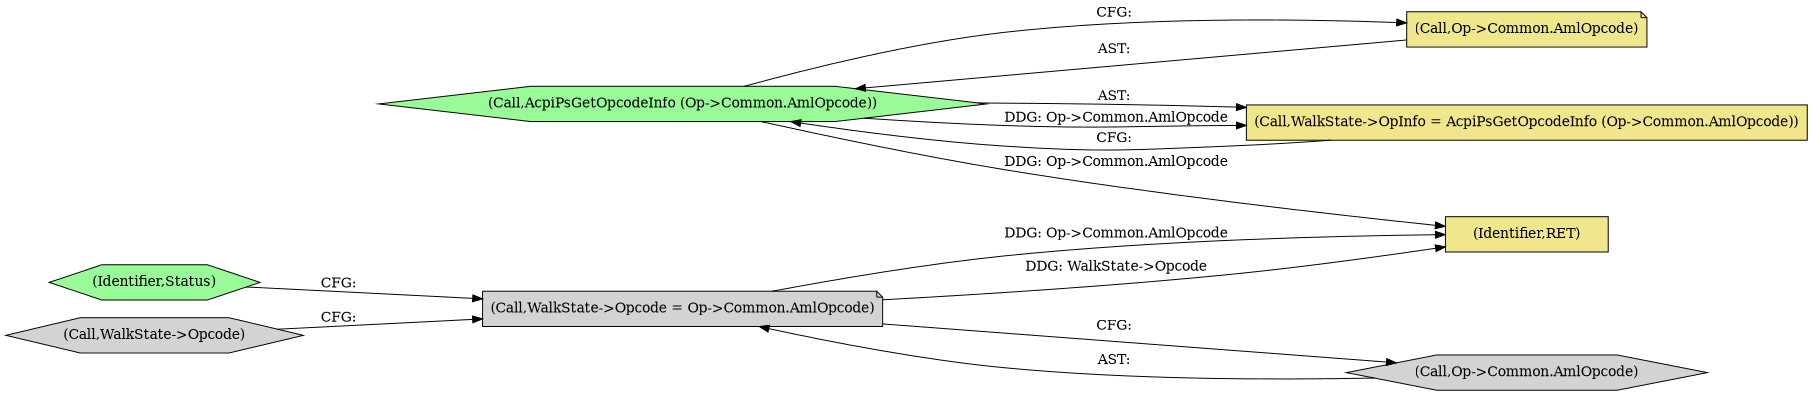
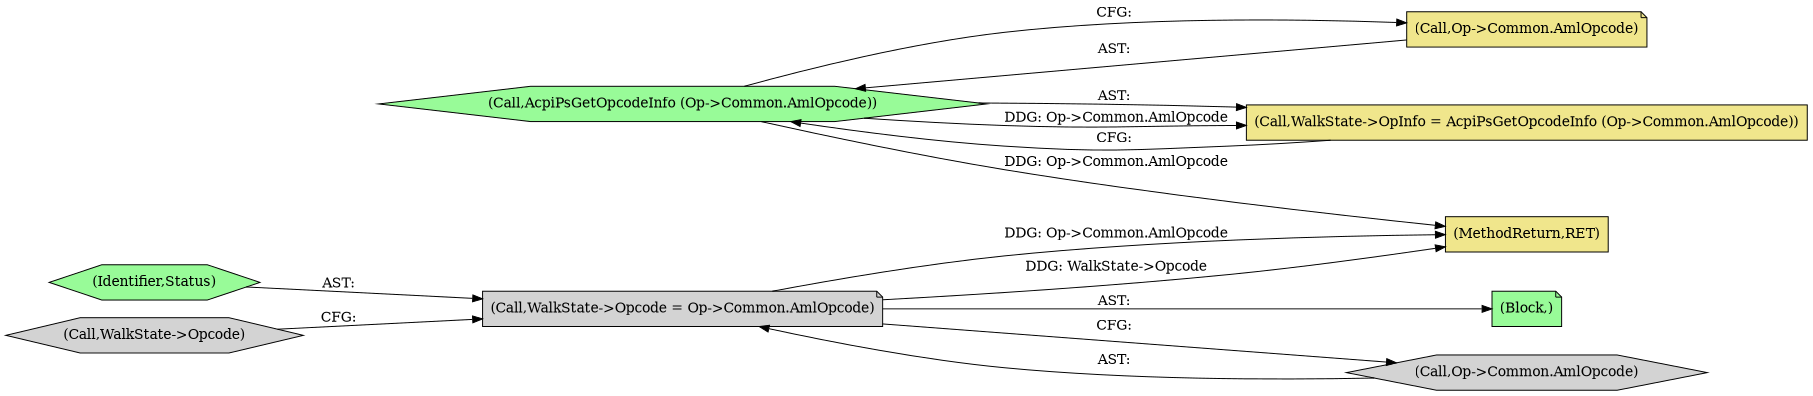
(1527, 234) -> (1527, 234)
(341, 284) -> (341, 284)
none -> (1527, 309)
